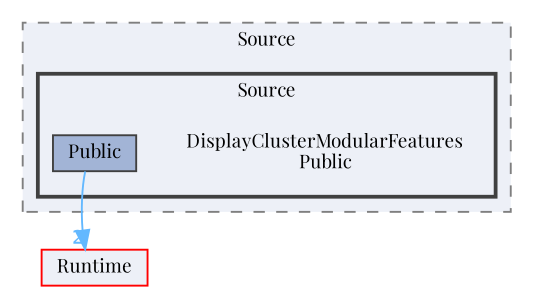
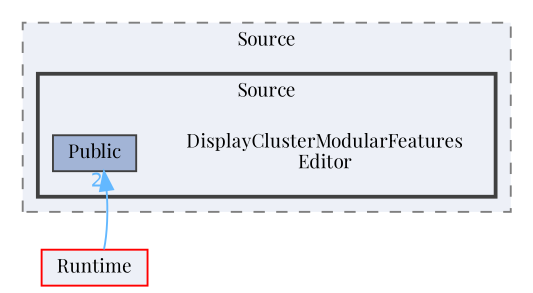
(325, 153) -> (325, 153)
(82, 201) -> (107, 225)
